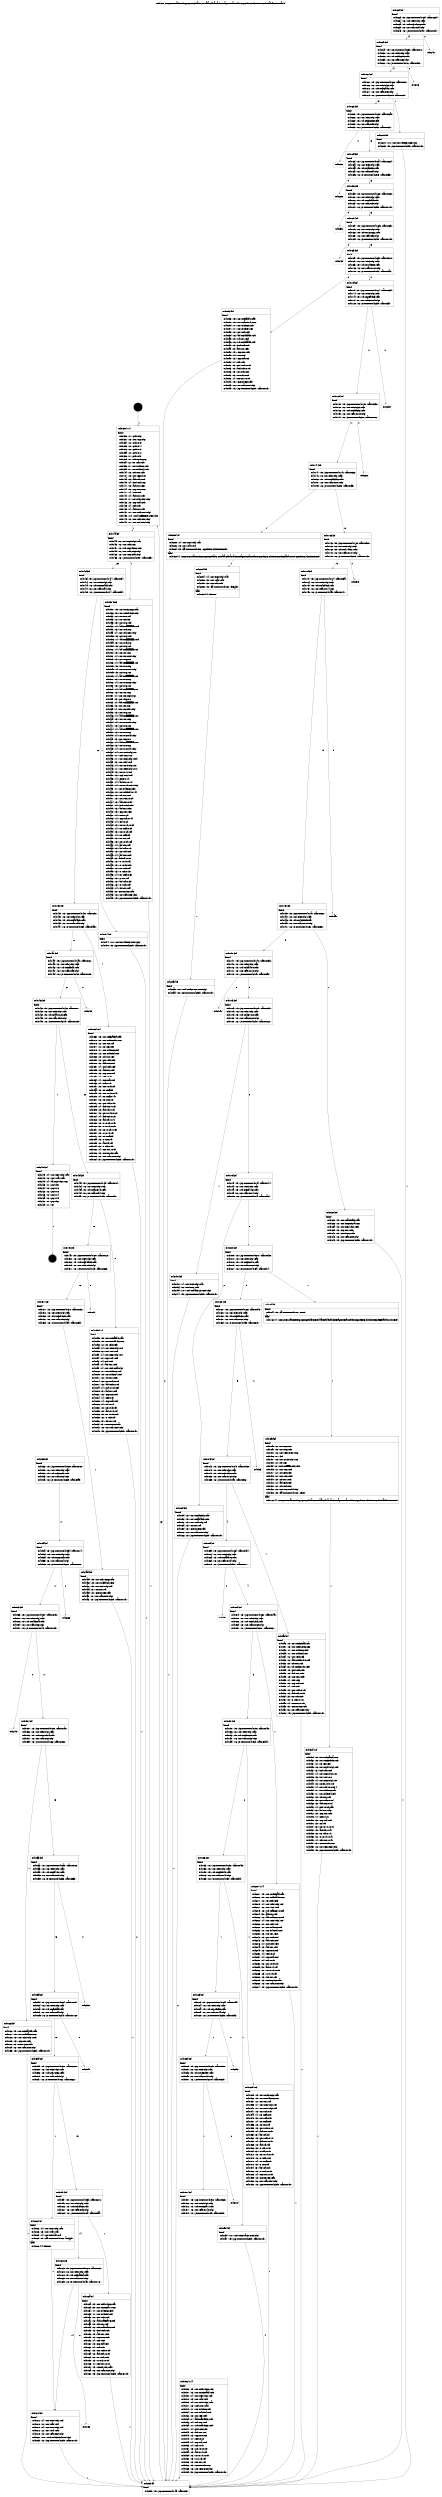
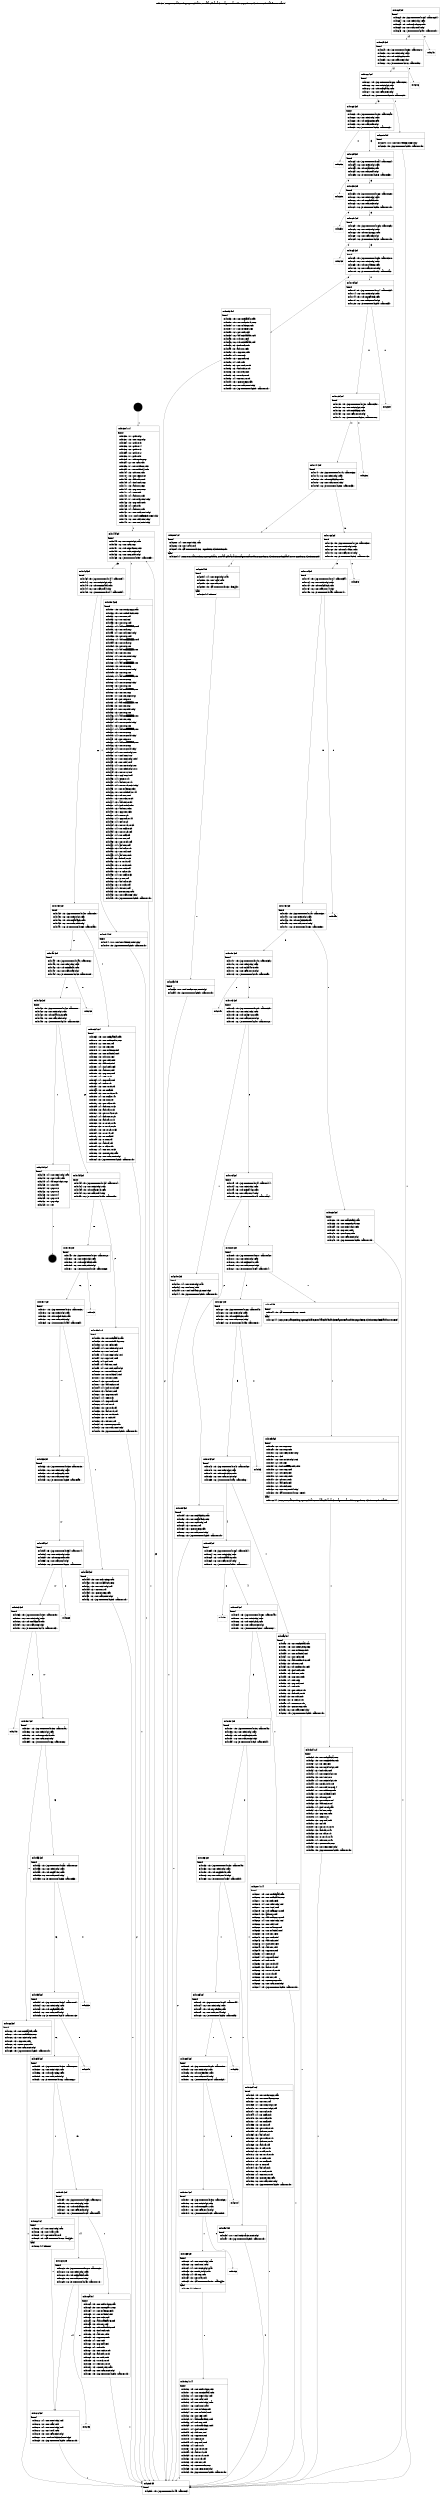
none -> (60, 1391)
(160, 1504) -> (154, 1521)
none -> (202, 2272)
none -> (233, 2272)
